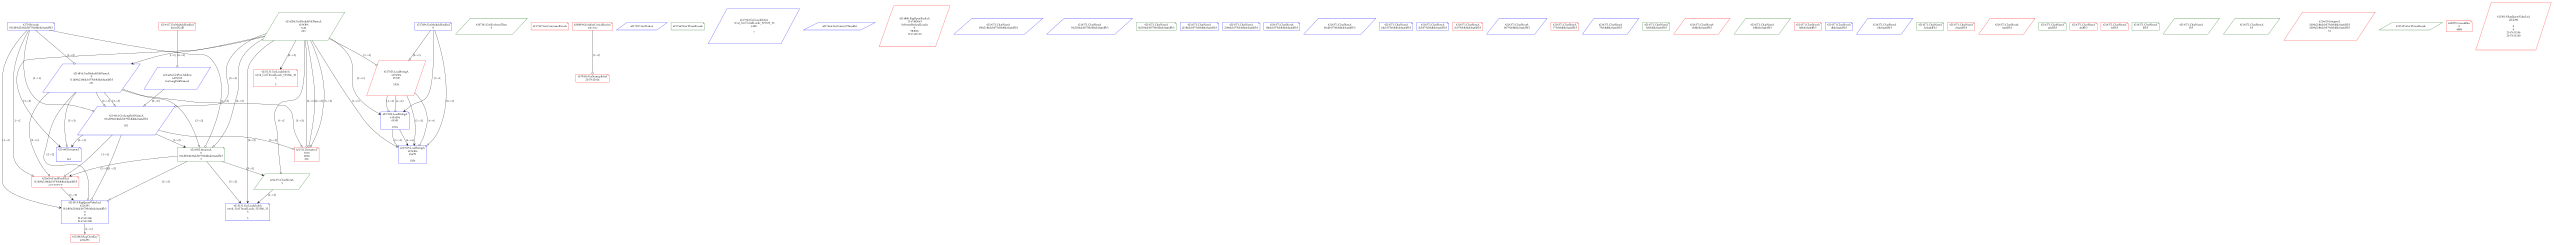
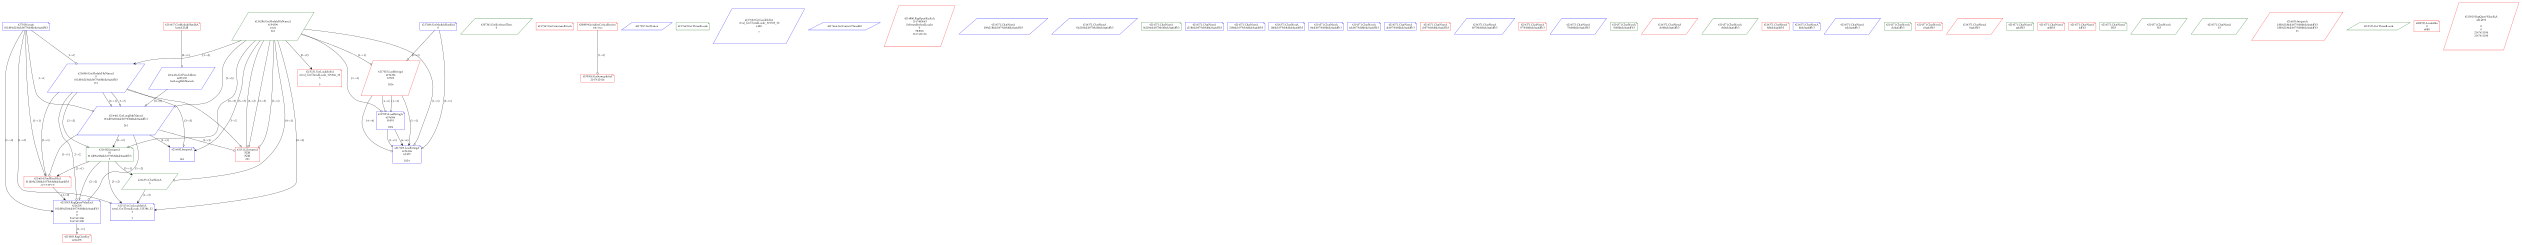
(1340, 26) -> (1326, 26)
(189, 54) -> (18, 155)
(352, 77) -> (348, 70)
(432, 77) -> none
